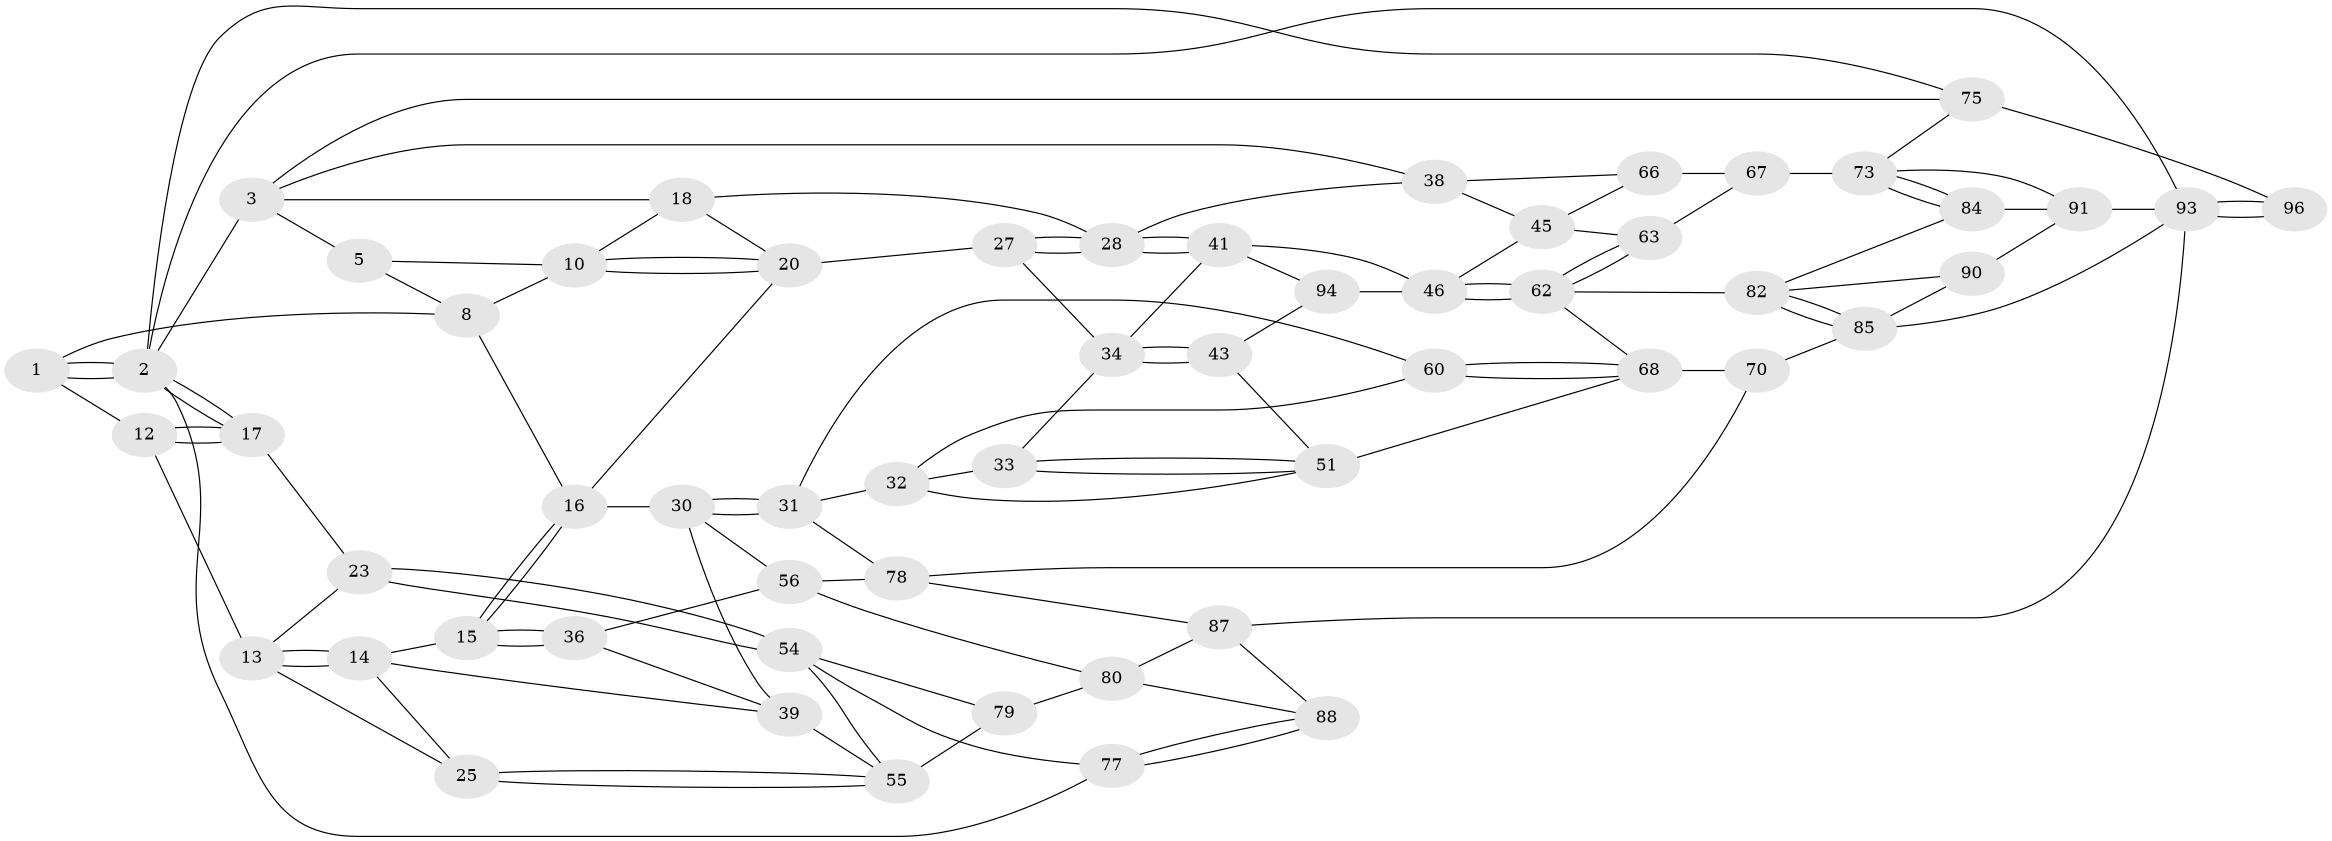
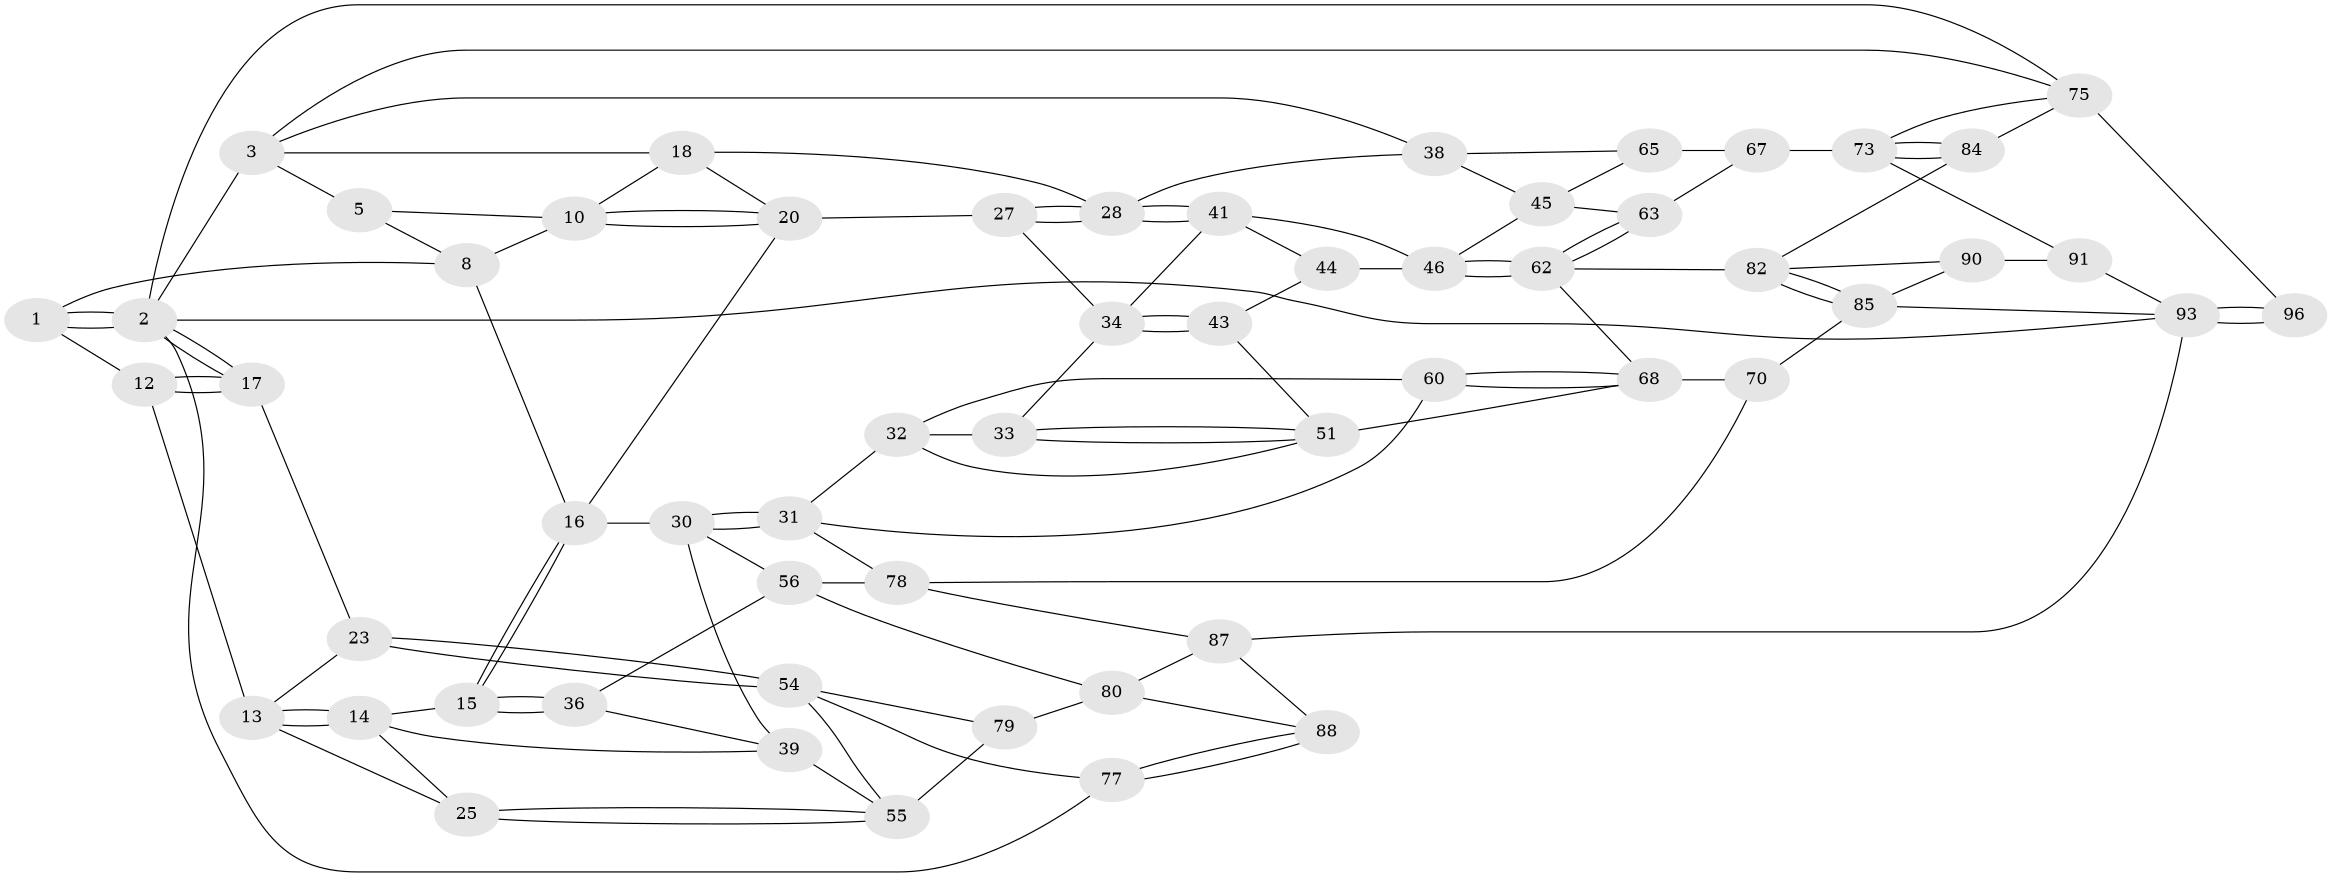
(1650, 173) -> (1650, 150)
(2026, 209) -> (2026, 123)
(1327, 292) -> (1327, 269)
